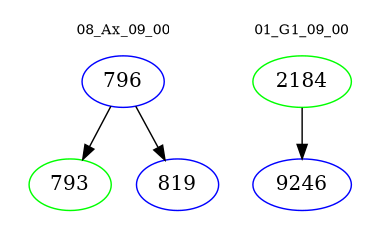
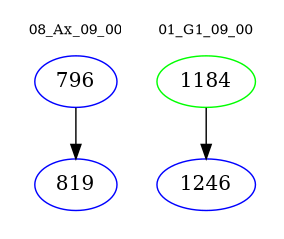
(302, 82) -> (206, 82)
(70, 185) -> none
(302, 185) -> (206, 185)
